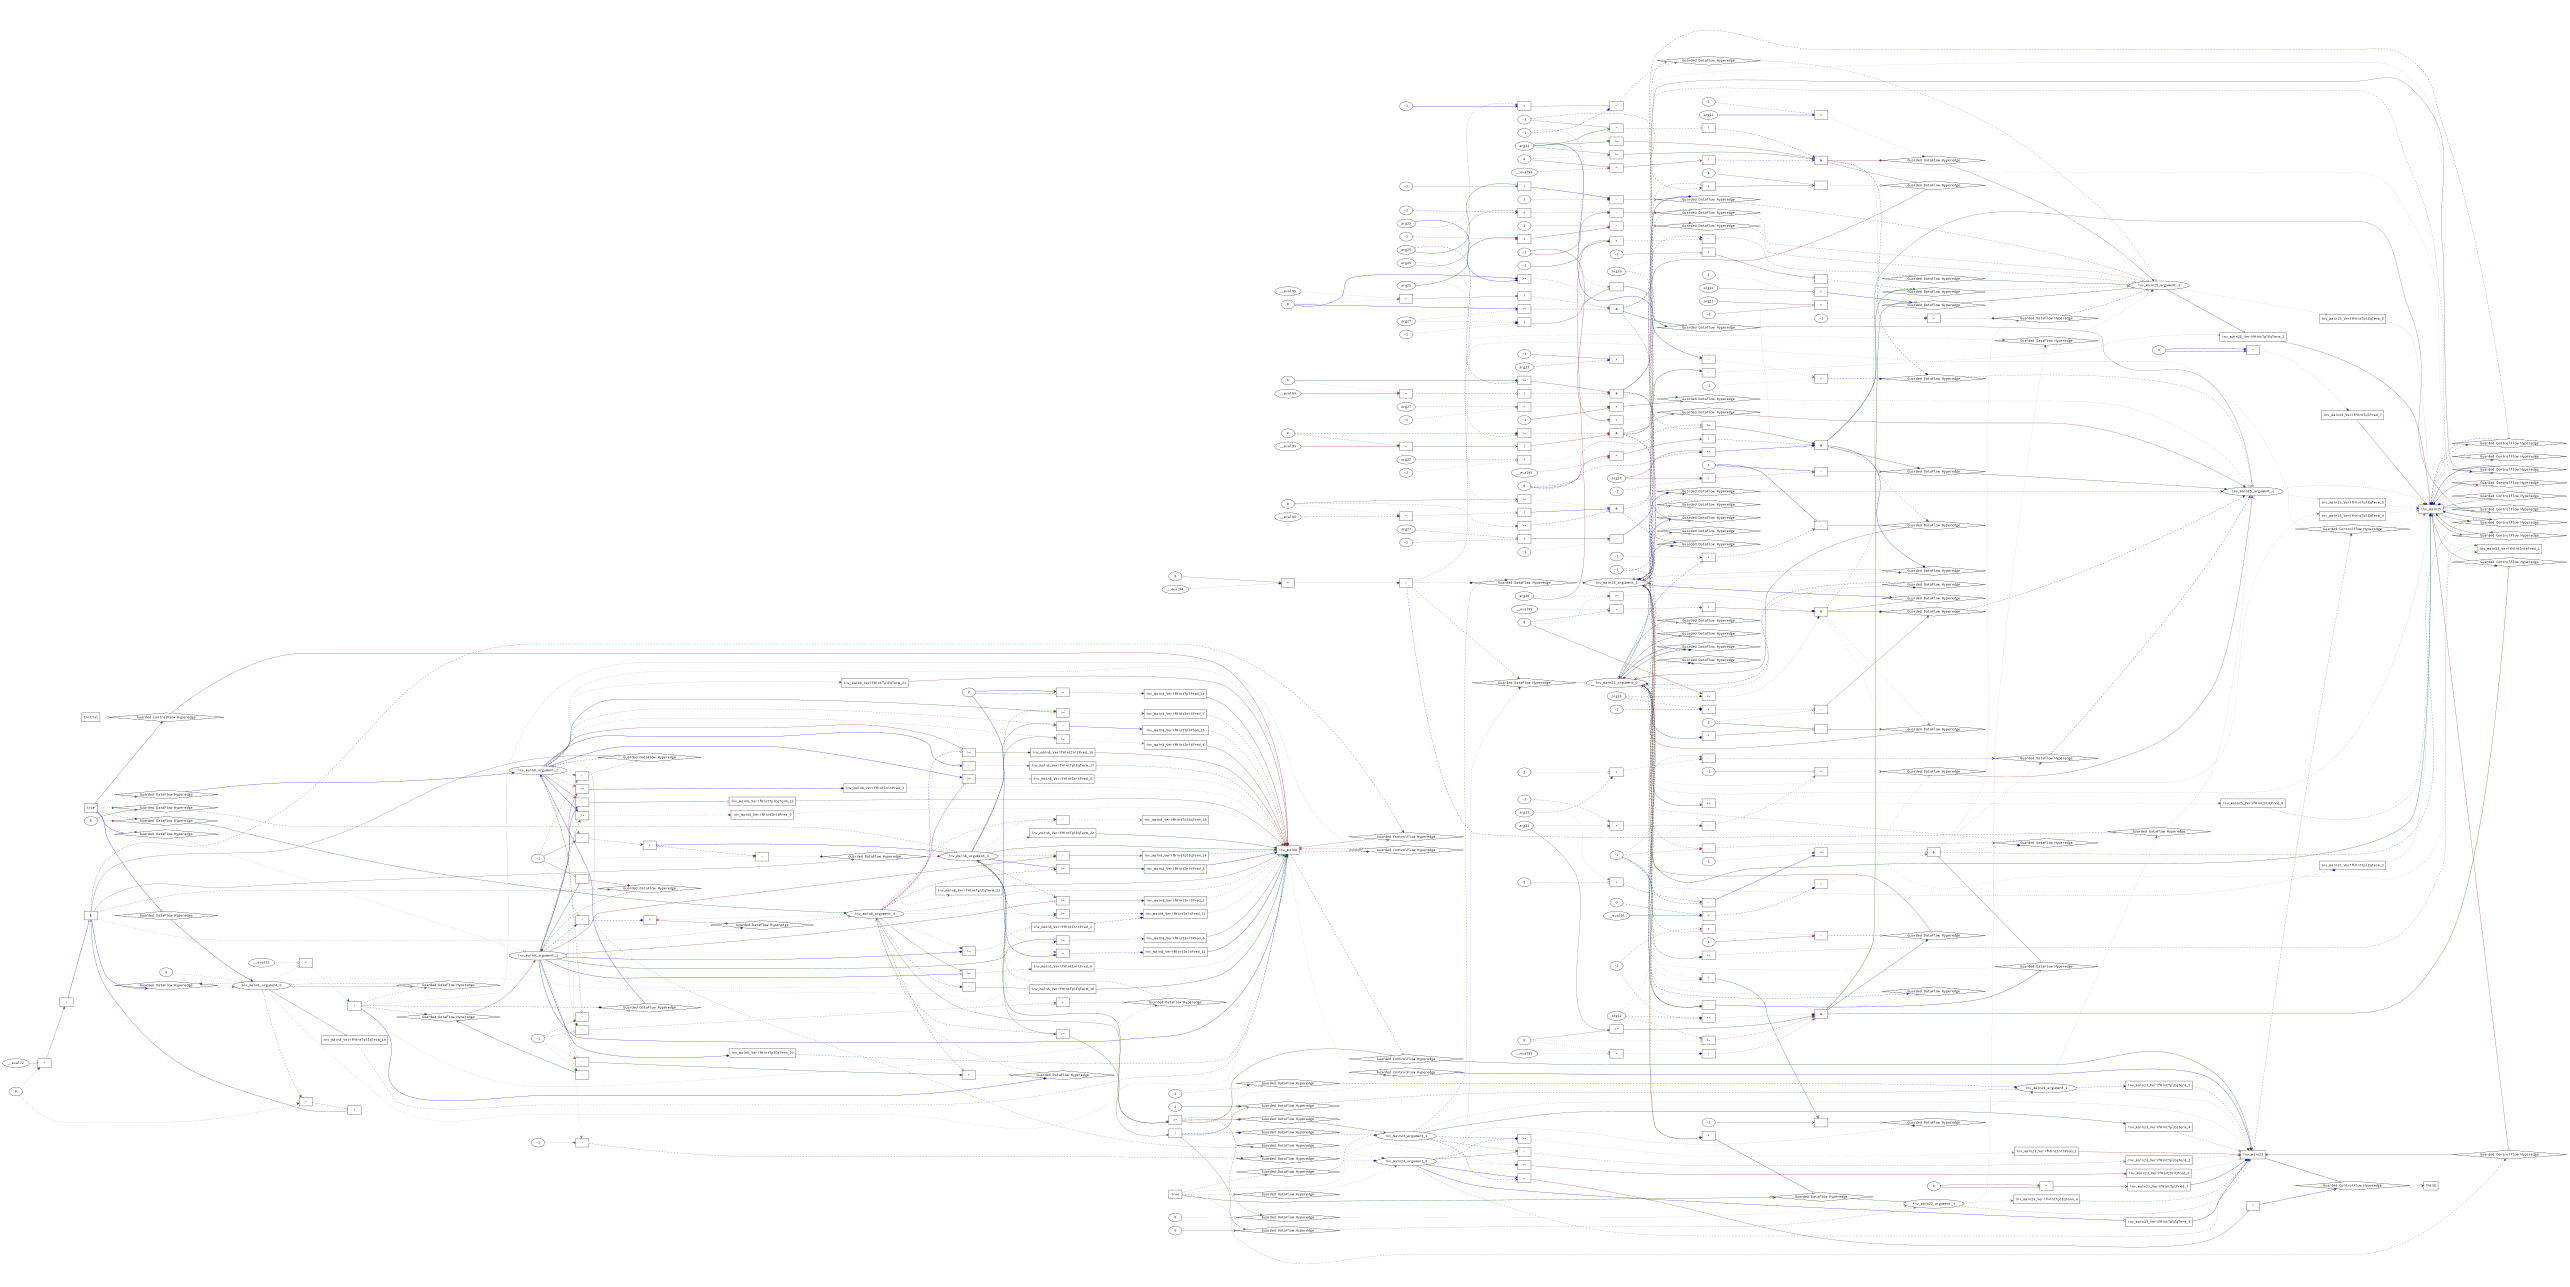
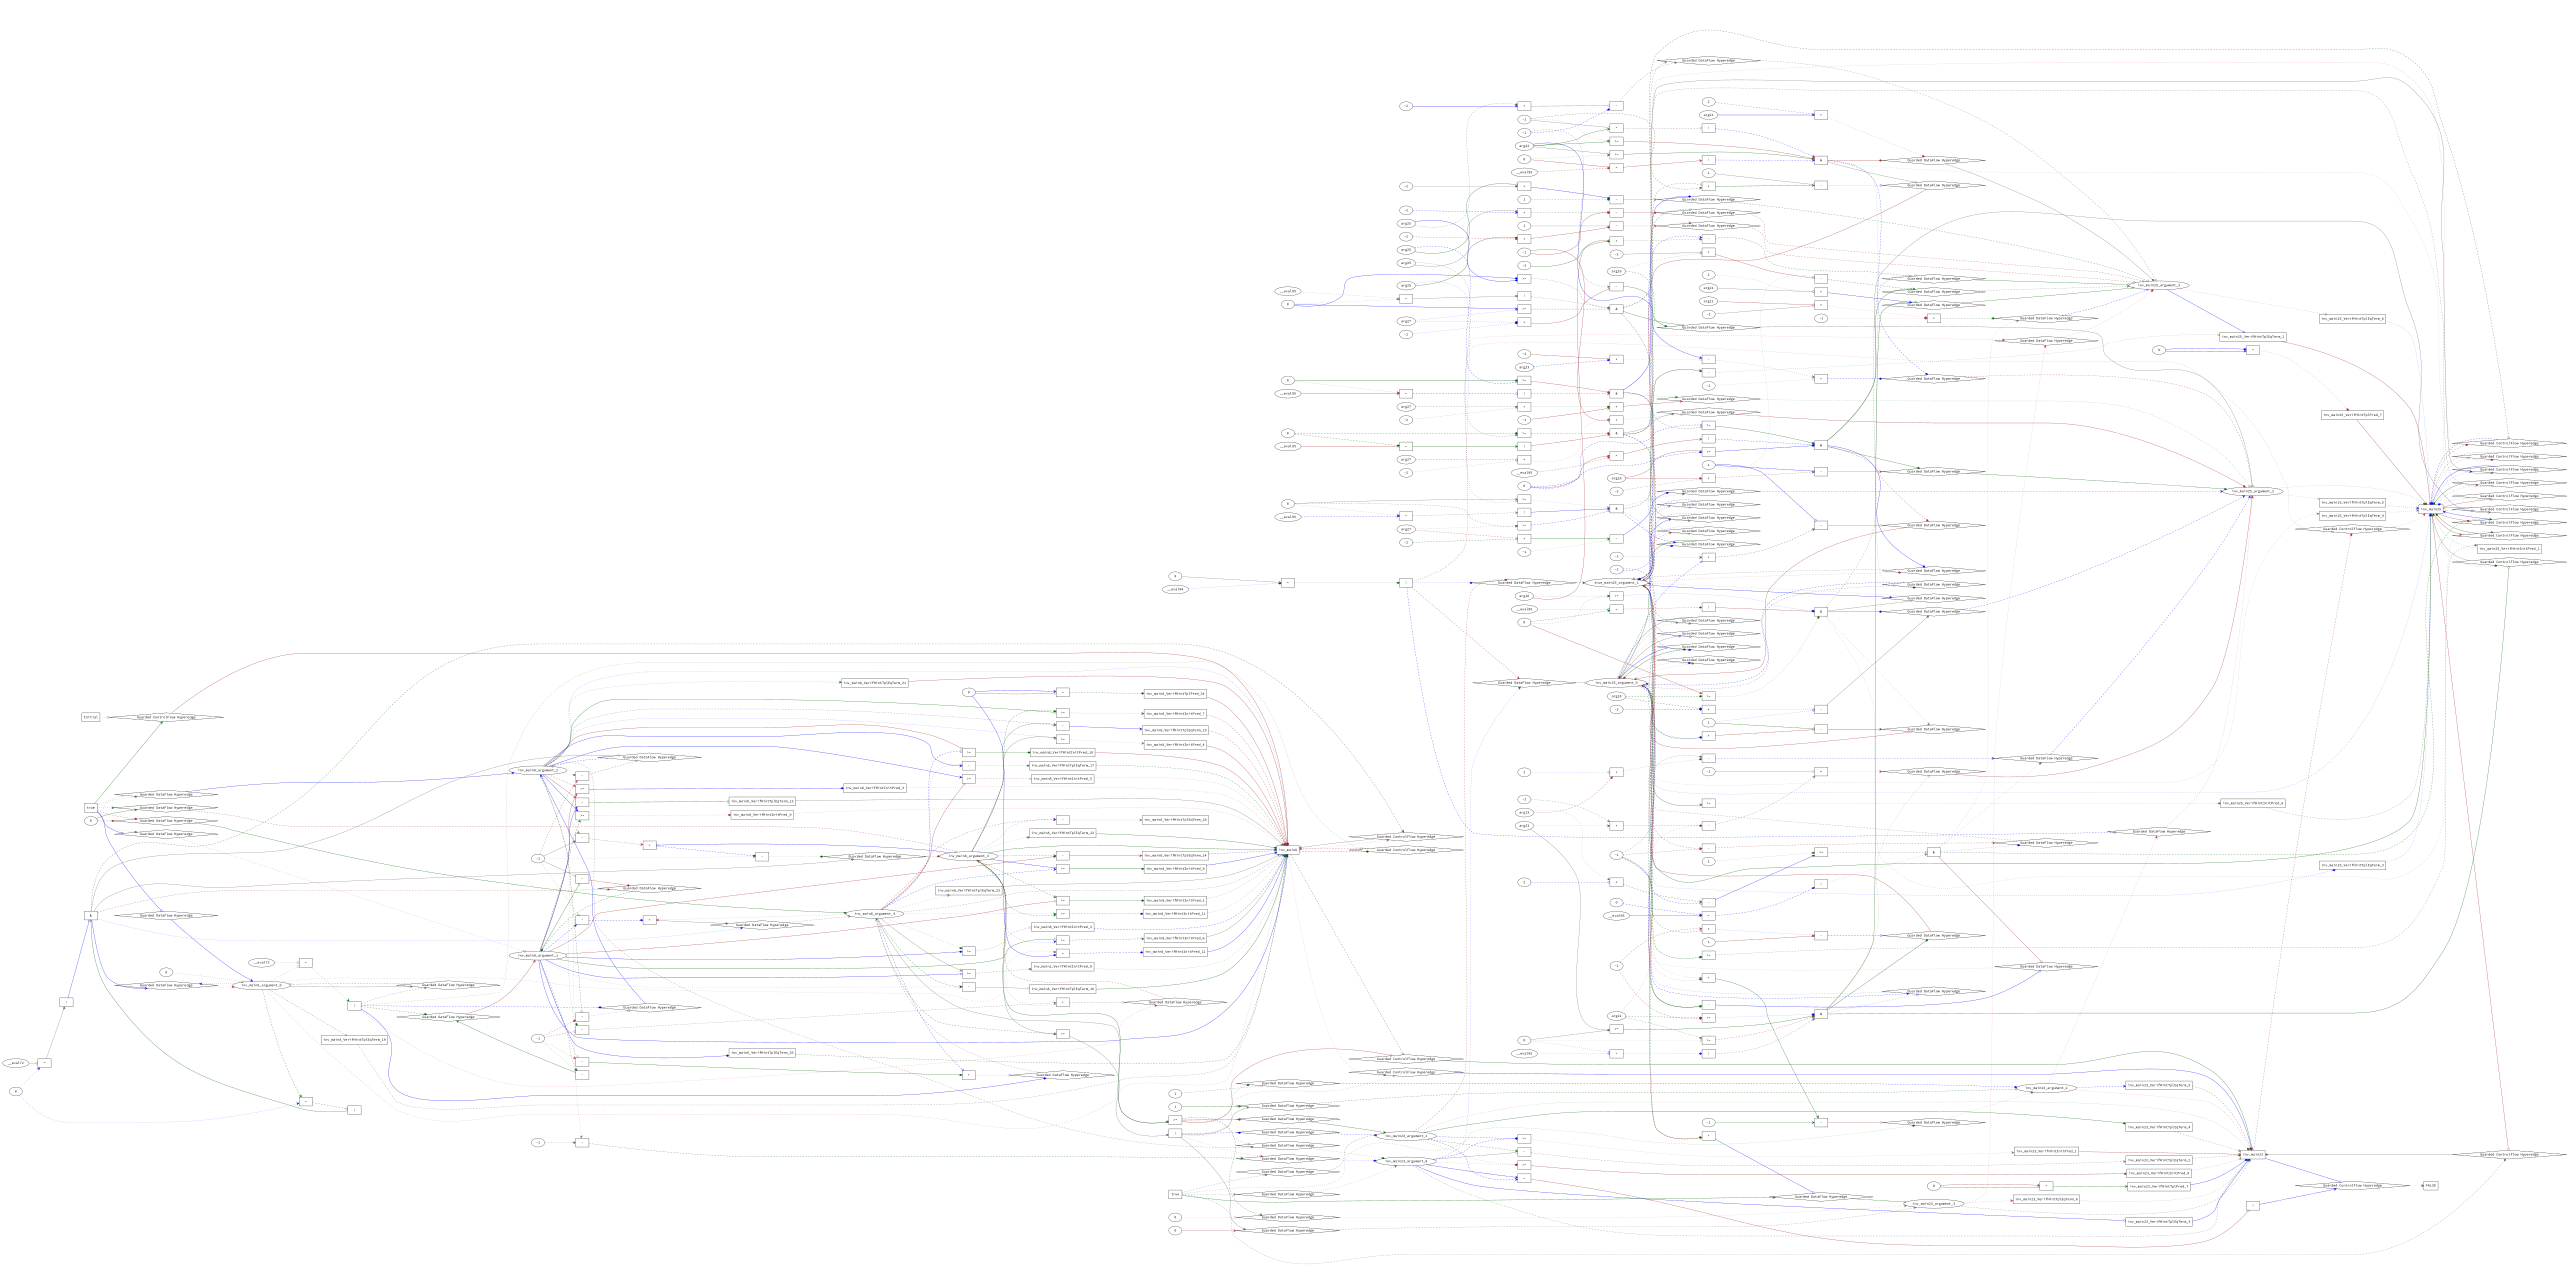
(2448, 541) -> (2450, 539)
(1617, 583) -> (1617, 583)
(1175, 730) -> (1175, 730)
(1117, 921) -> (1204, 926)
(307, 1012) -> (307, 1012)
(2171, 1200) -> (2171, 1200)
